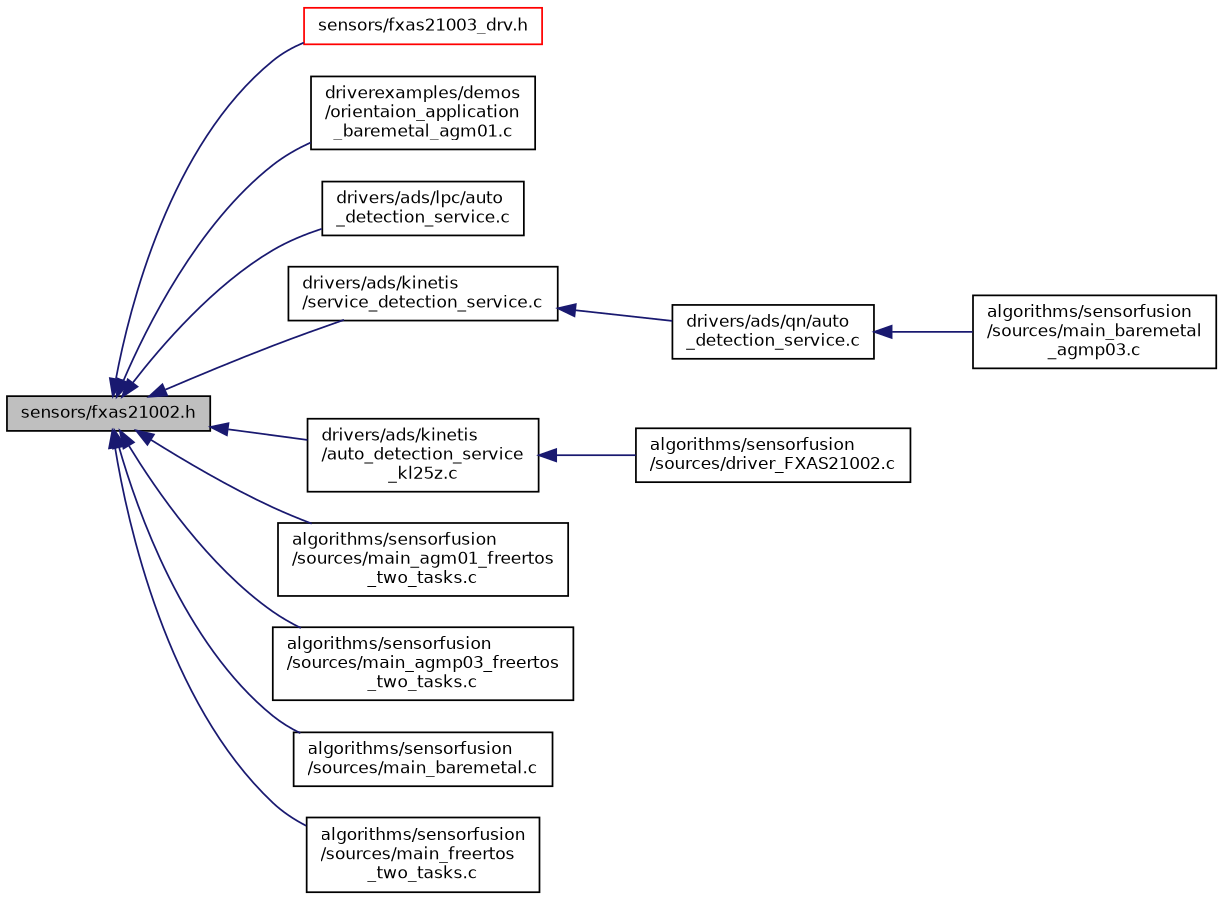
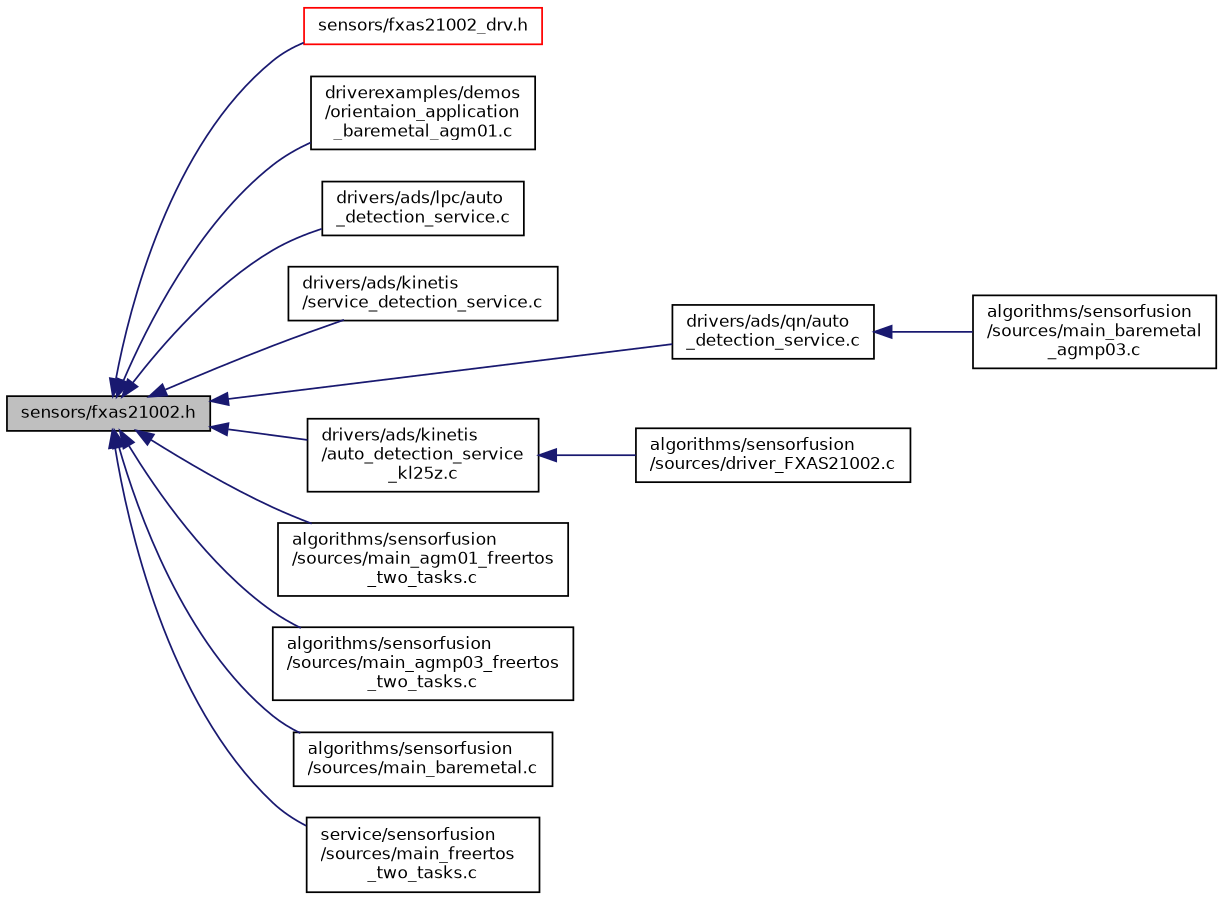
(423, 26) -> (423, 26)
(624, 316) -> (450, 372)
(423, 855) -> (423, 855)
